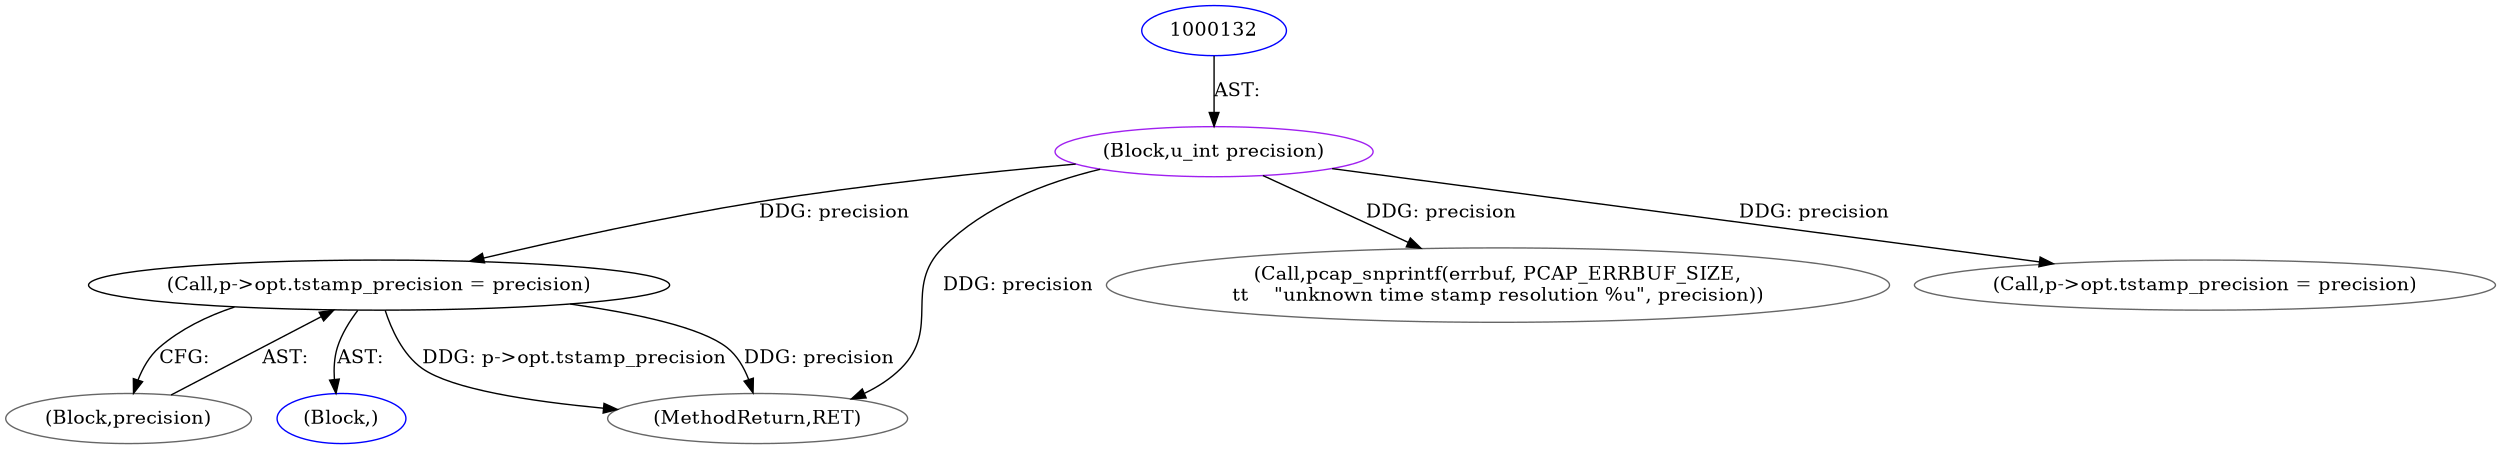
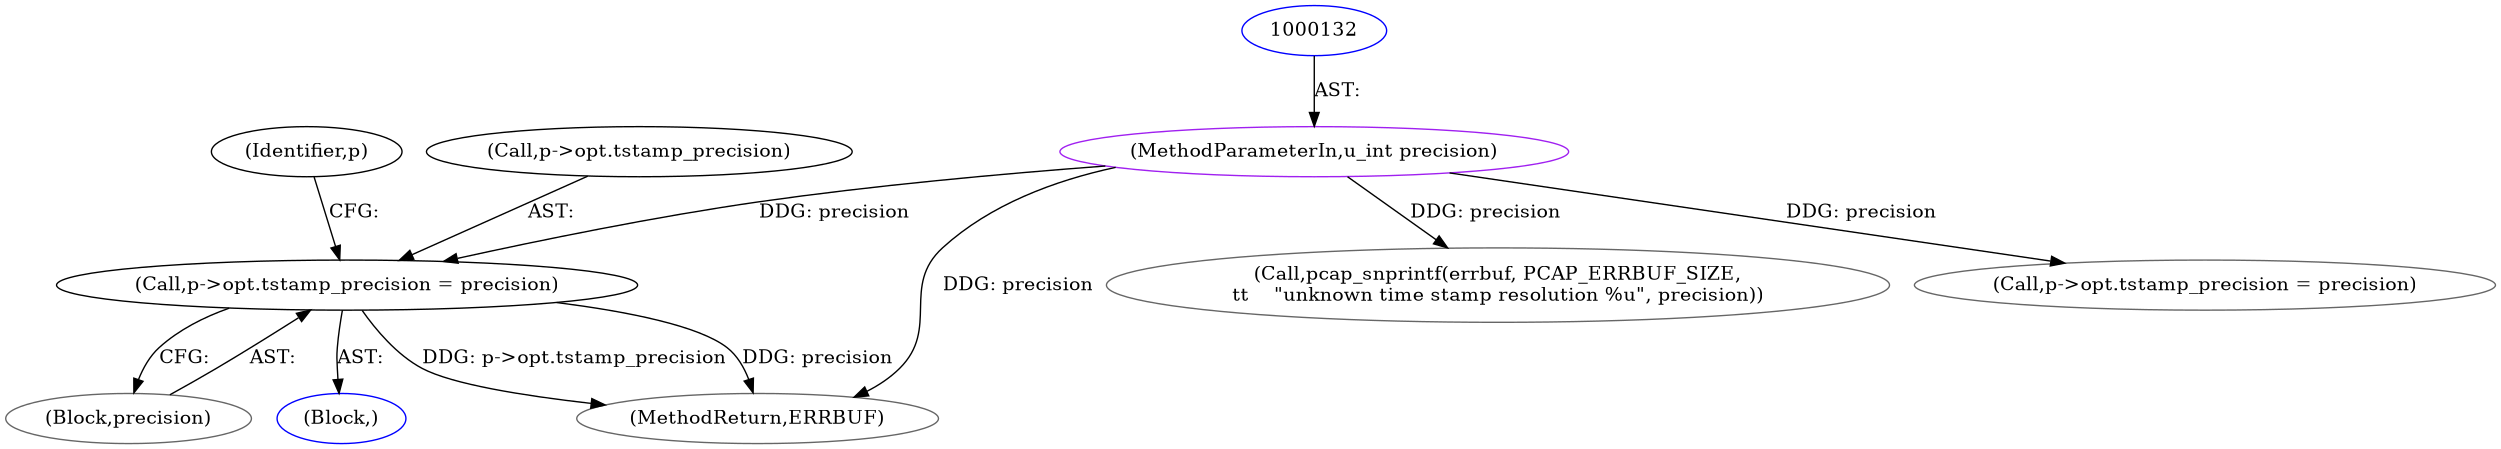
none -> (307, 152)
none -> (639, 152)
(1214, 152) -> (1314, 152)
(758, 419) -> (758, 419)
